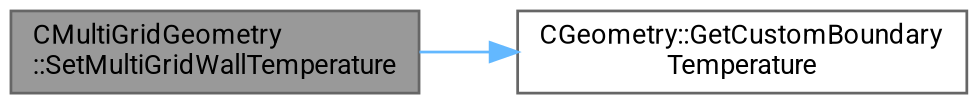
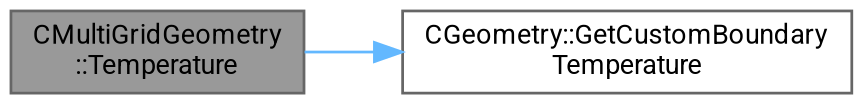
(215, 52) -> (157, 52)
